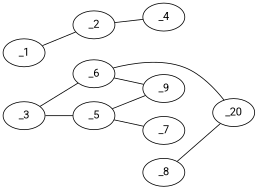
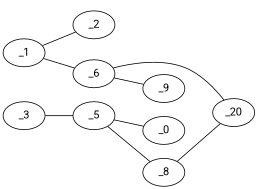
(164, 17) -> none
(59, 95) -> (59, 63)
(129, 102) -> (129, 144)
(164, 130) -> (164, 130)
